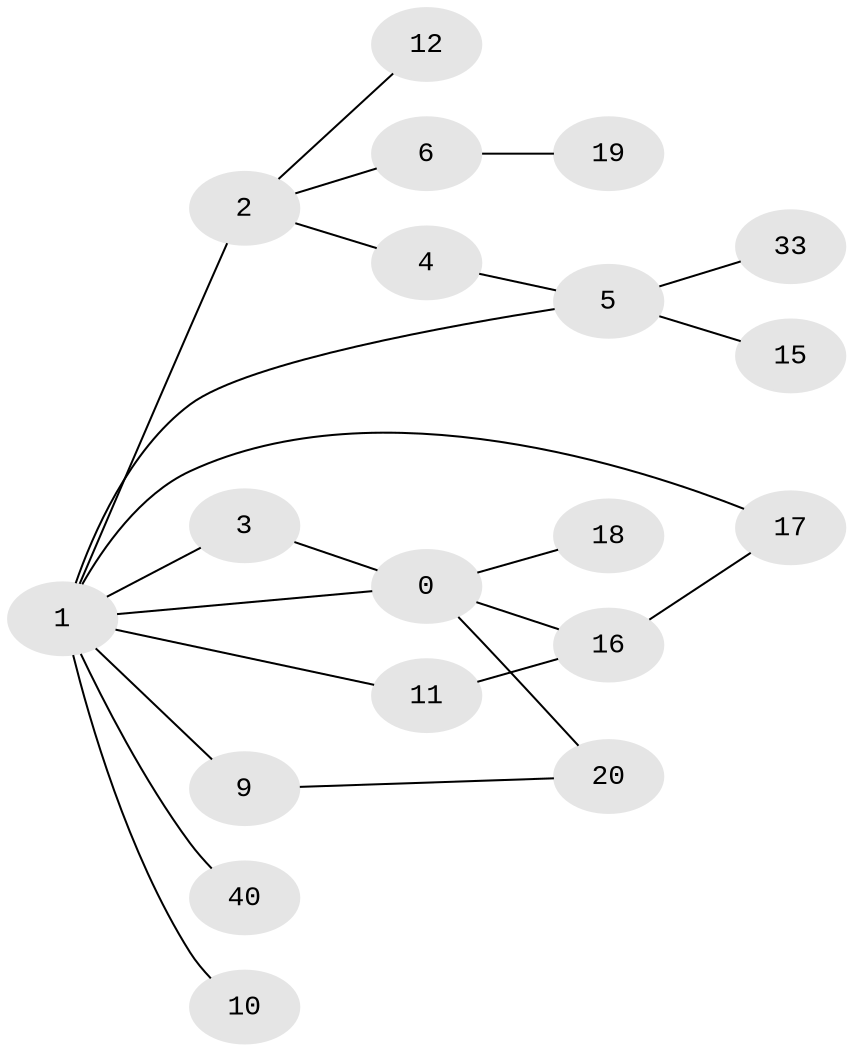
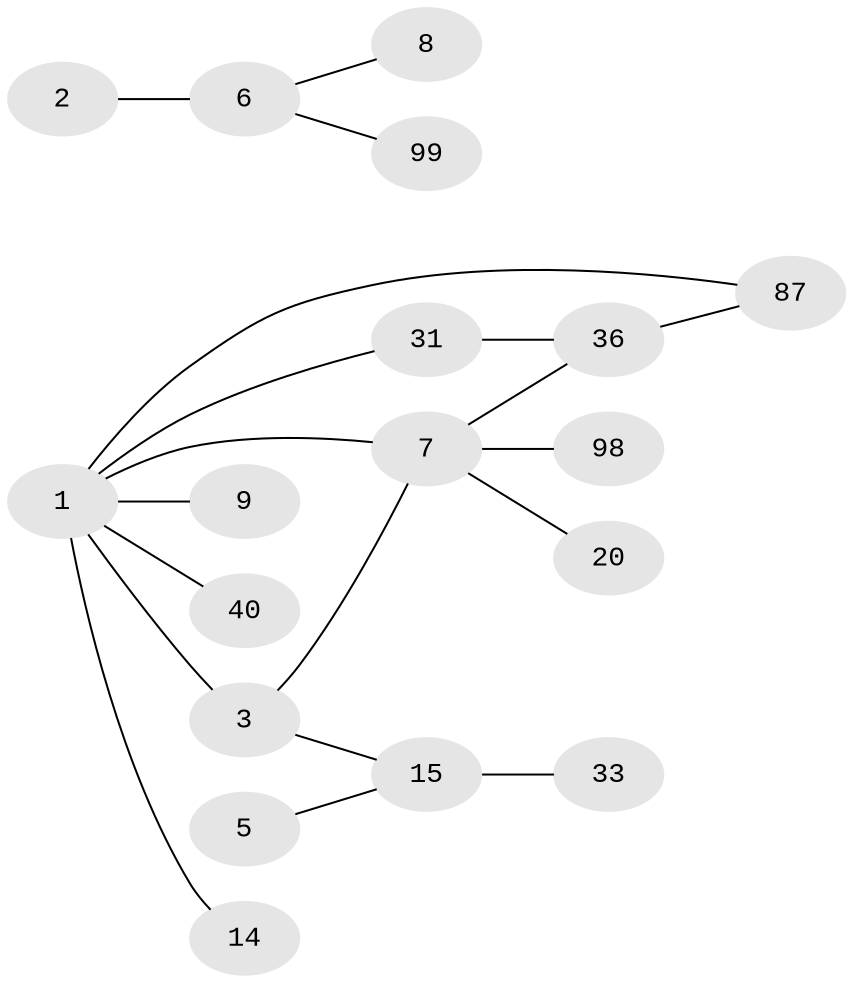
(427, 44) -> none
none -> (427, 44)
(609, 154) -> (427, 154)
(427, 263) -> none
(700, 274) -> (518, 775)
(265, 371) -> none
(153, 413) -> none
(791, 528) -> (791, 293)
(609, 536) -> (609, 449)
(427, 586) -> (427, 449)
(609, 645) -> (609, 340)
(427, 696) -> (427, 340)
none -> (336, 747)
(427, 783) -> none
(245, 1007) -> (245, 938)
